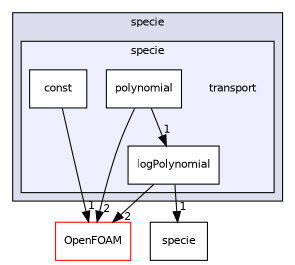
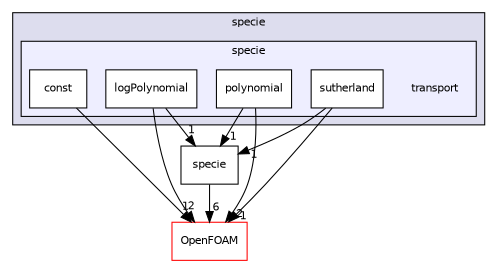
none -> (347, 89)
(157, 122) -> (234, 123)
none -> (210, 198)
